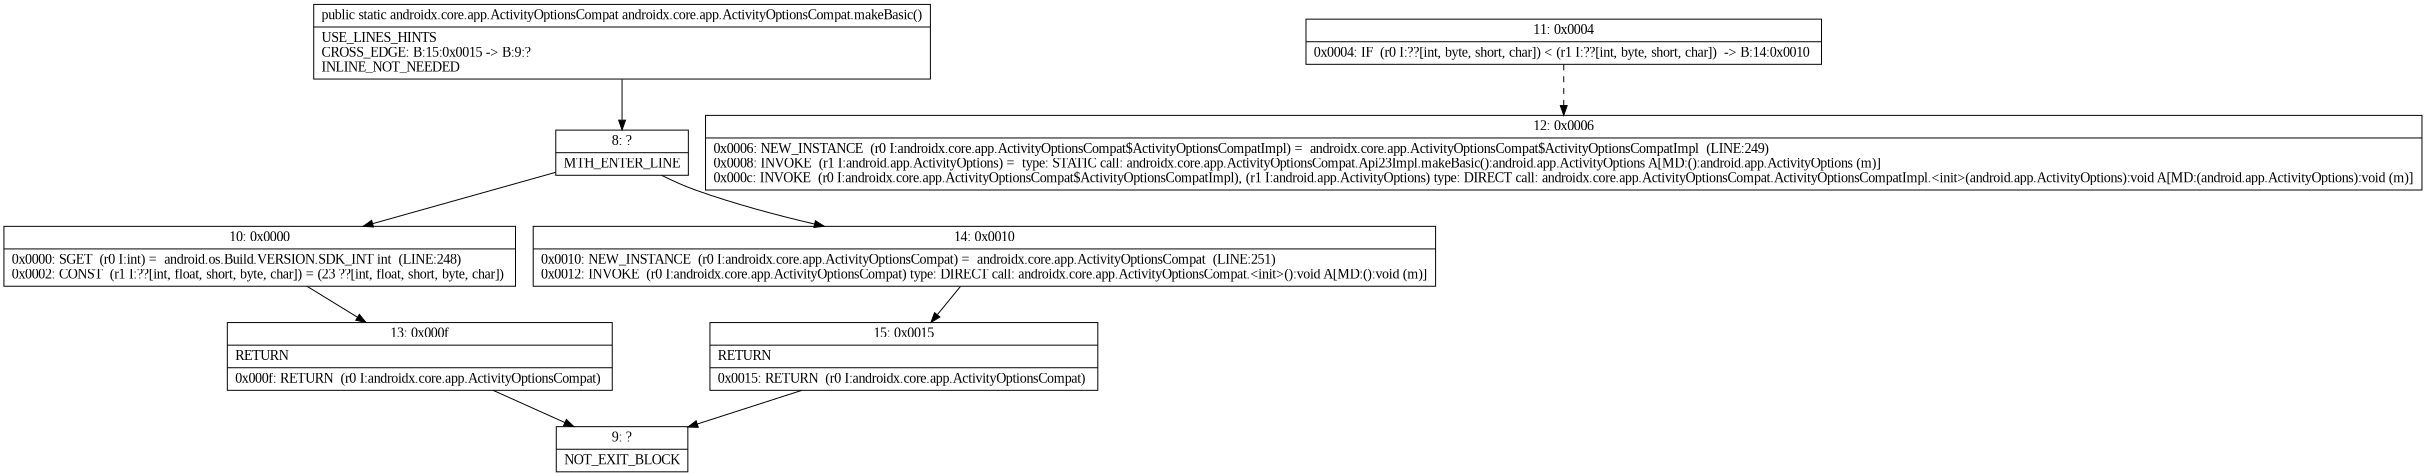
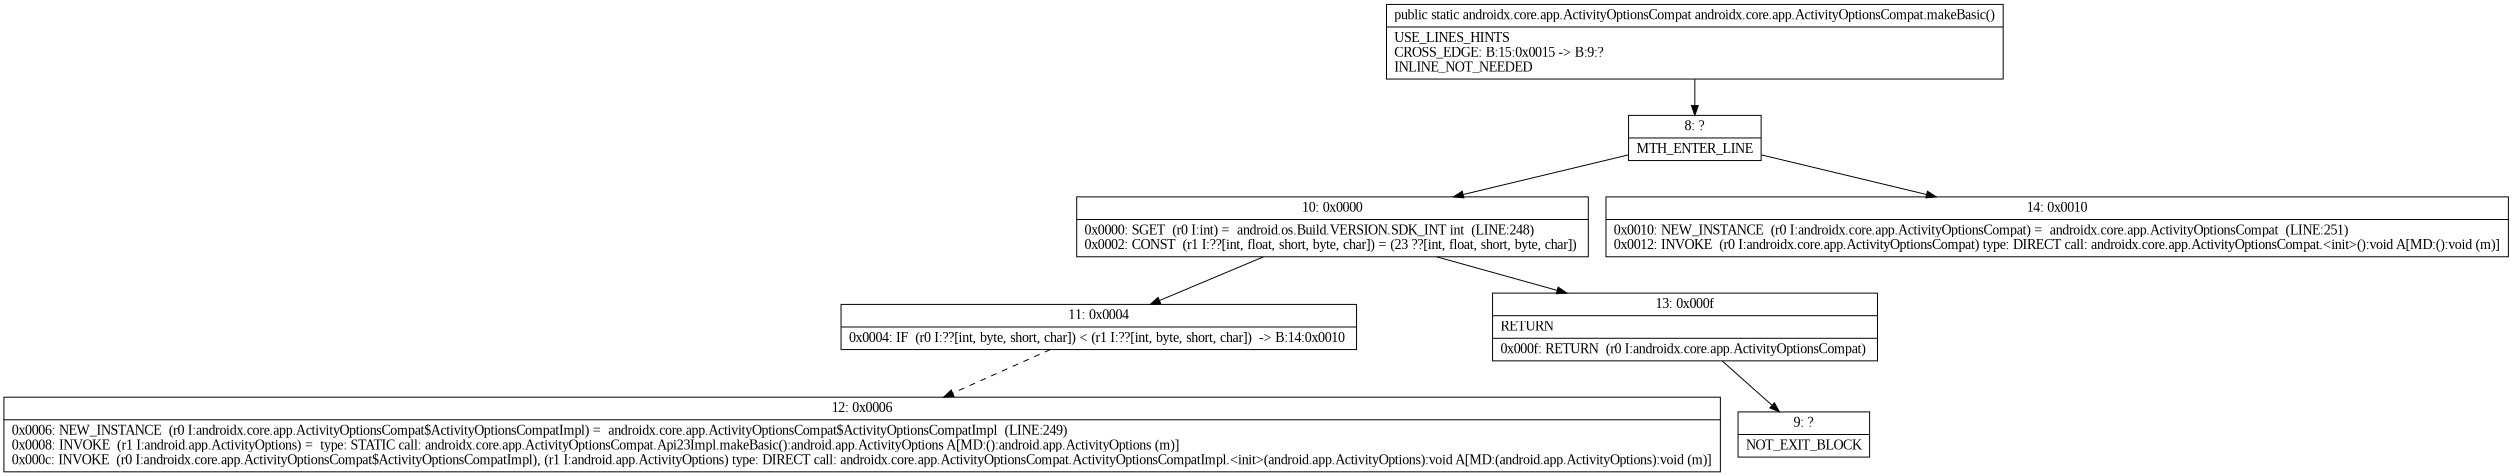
none -> (1211, 279)
(904, 356) -> none
